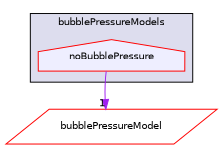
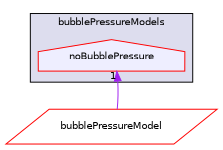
(105, 88) -> (118, 95)
